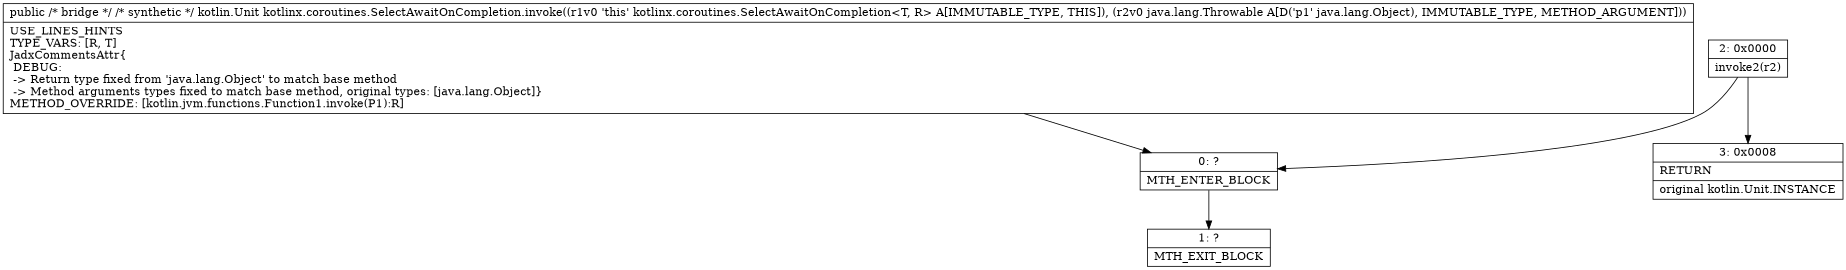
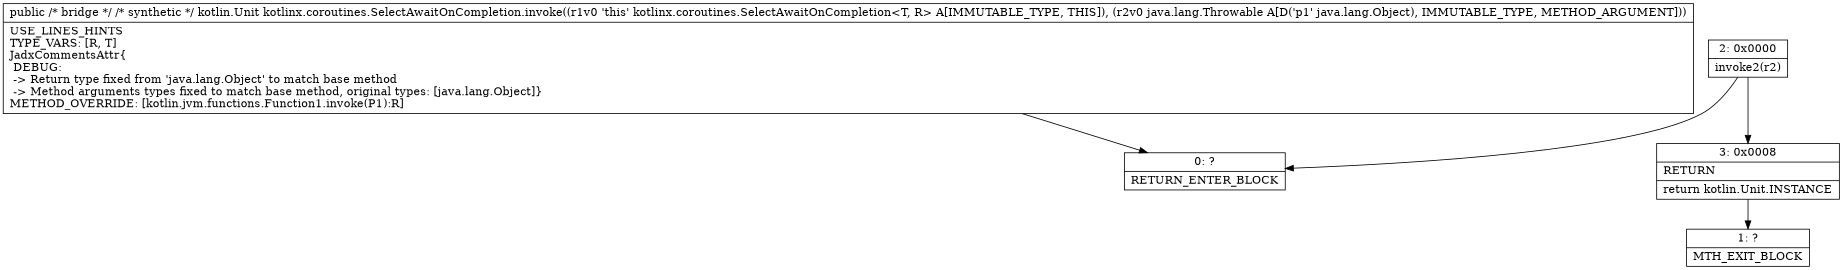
(1209, 180) -> (1205, 180)
(1748, 190) -> (1748, 190)
(1209, 206) -> (1748, 210)
